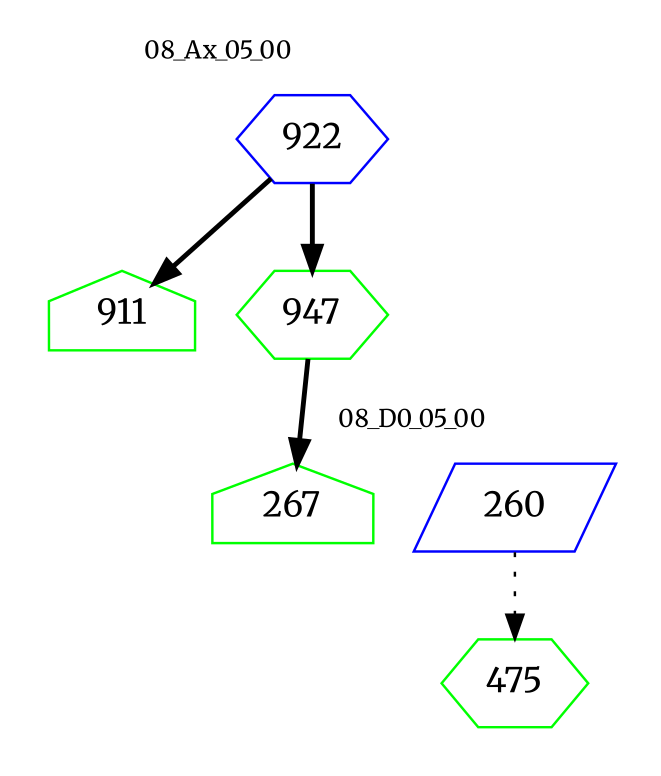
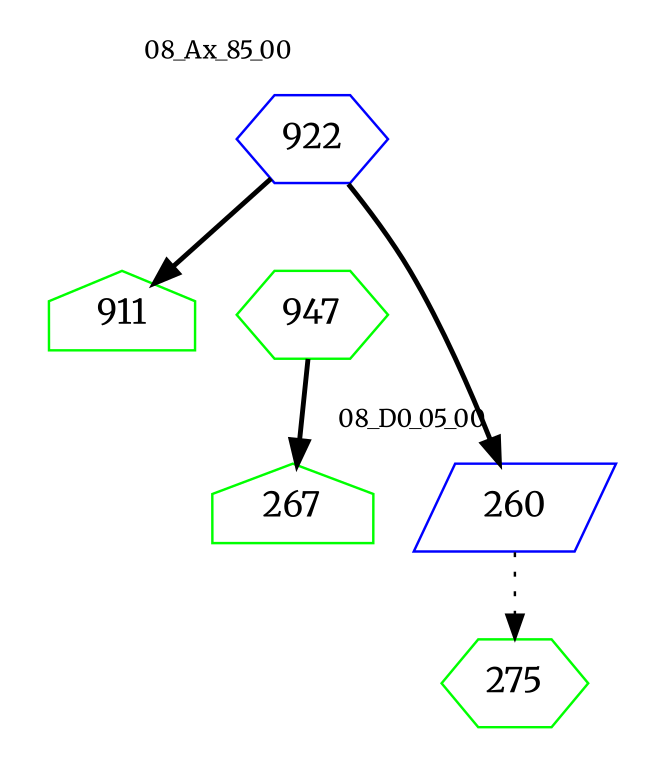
(218, 52) -> (218, 52)
(312, 215) -> (429, 306)
(515, 683) -> (515, 683)
